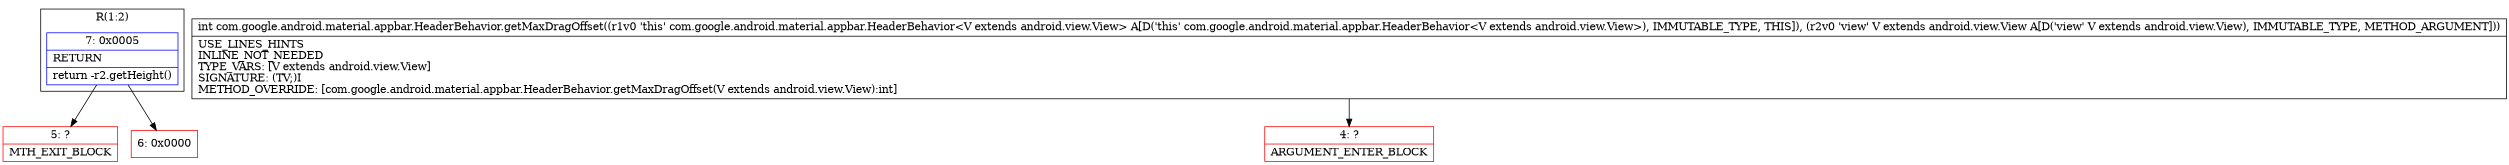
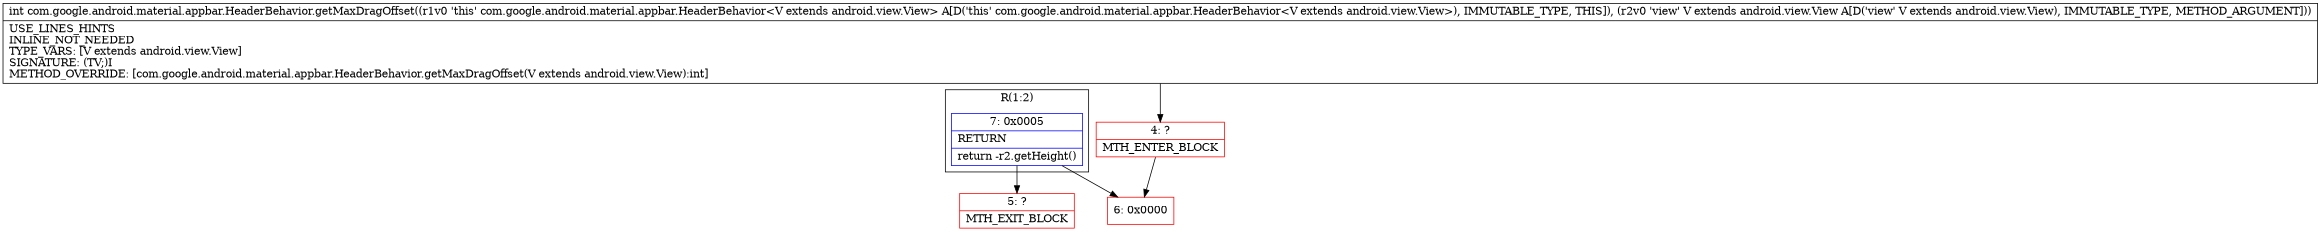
(1349, 152) -> (1160, 148)
none -> (1151, 173)
